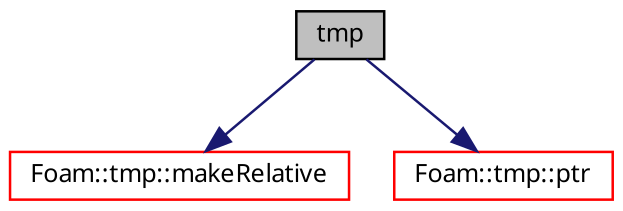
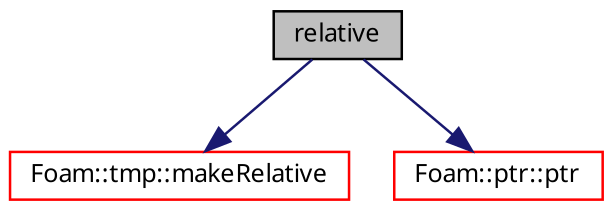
(340, 35) -> (338, 35)
(503, 176) -> (498, 176)
